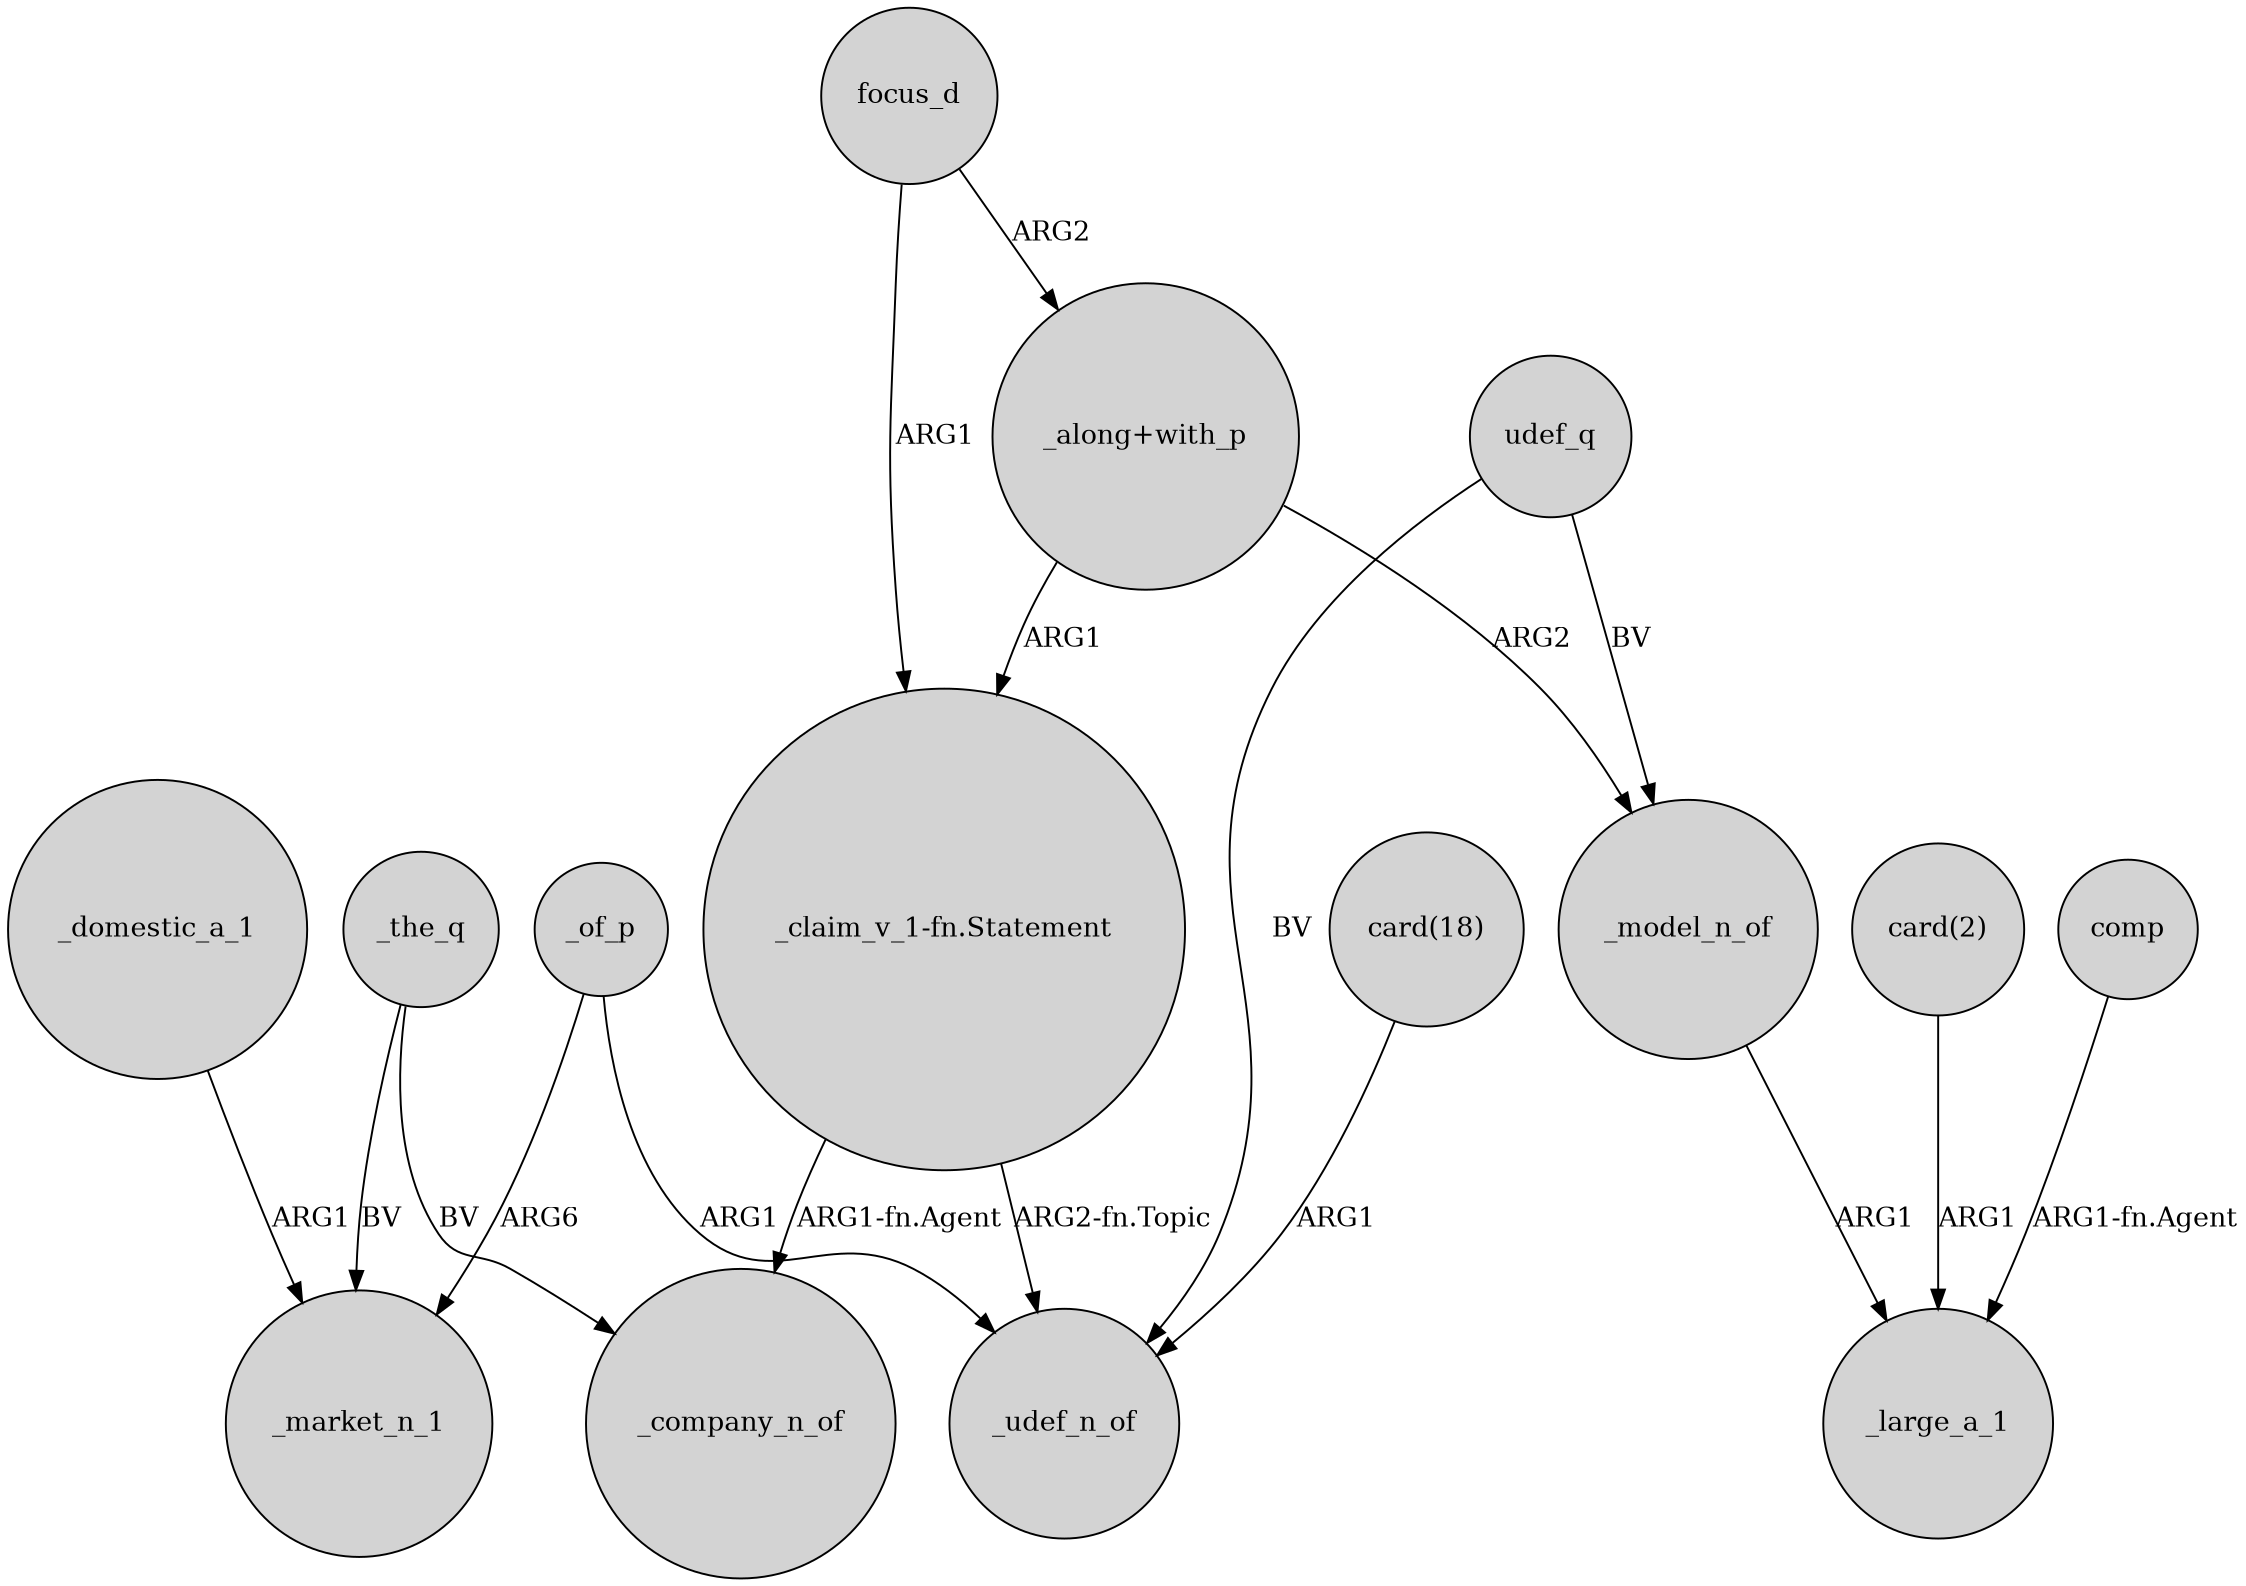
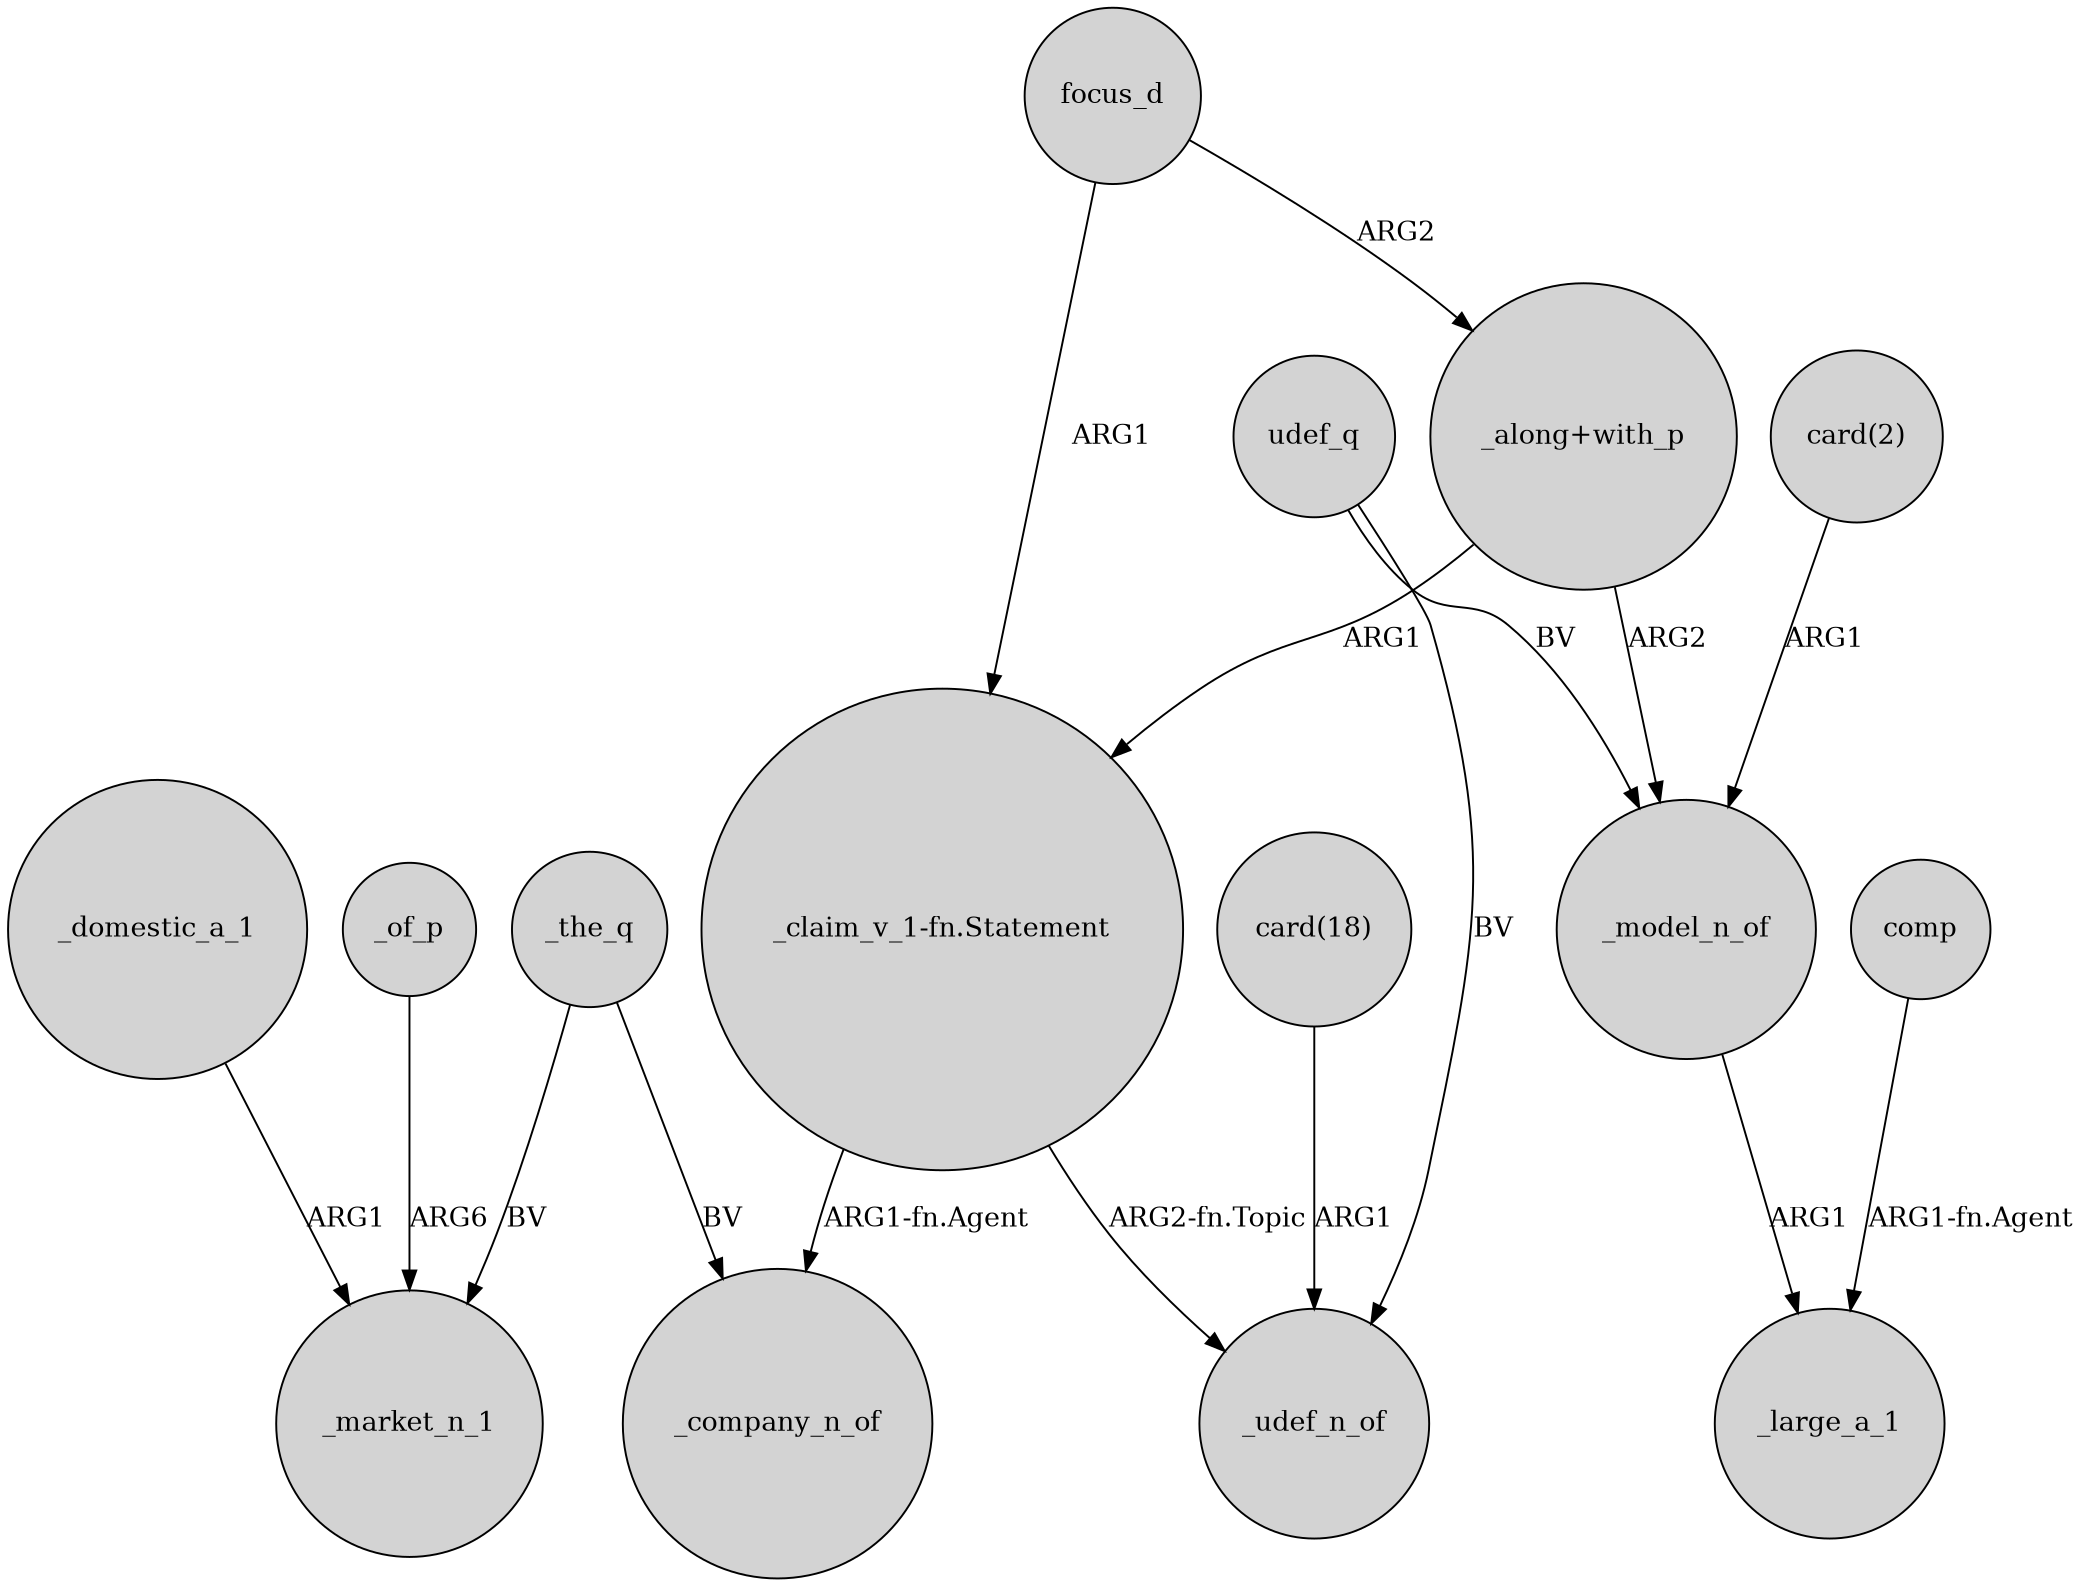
(1938, 1152) -> (1782, 653)
(718, 1246) -> none
